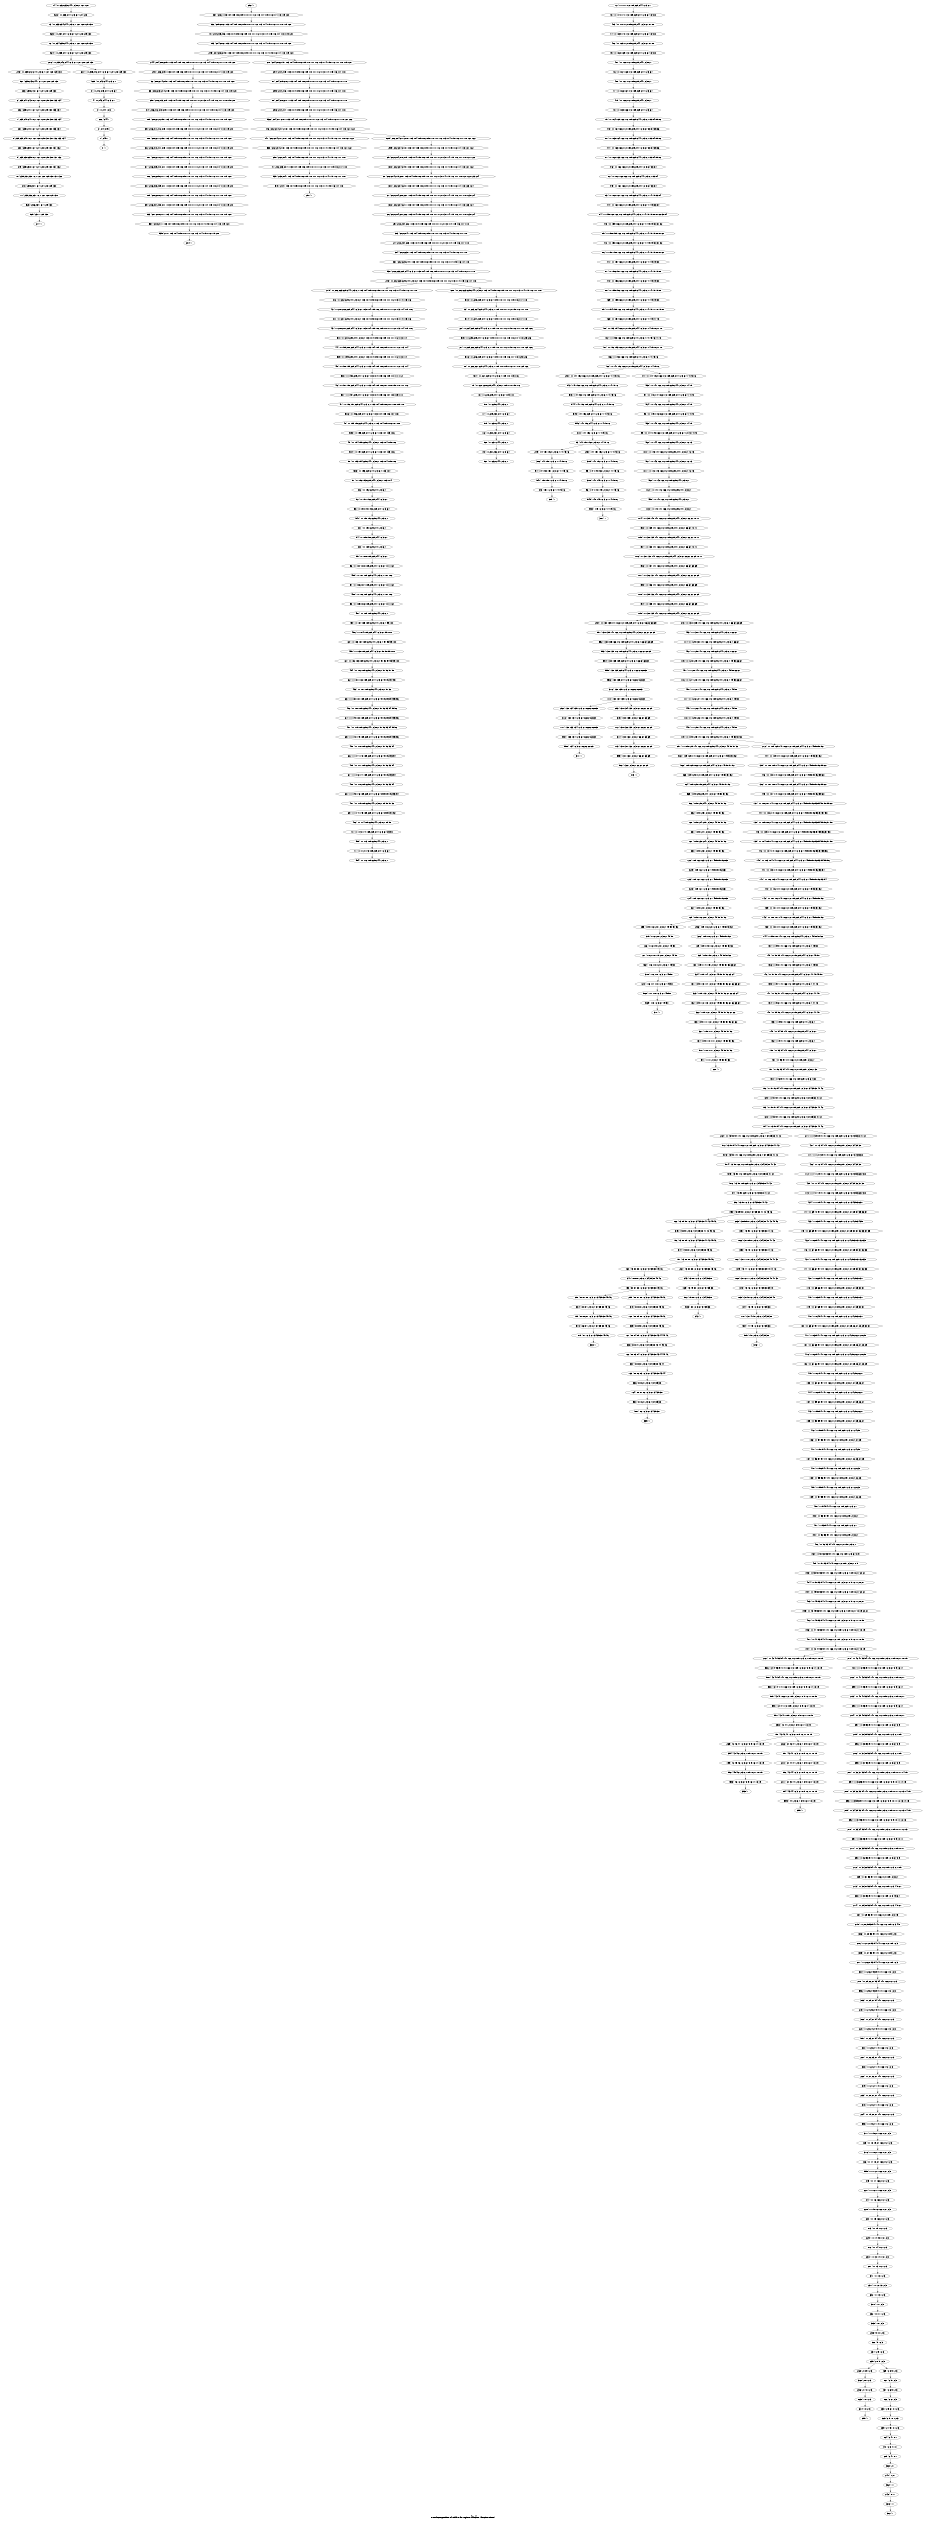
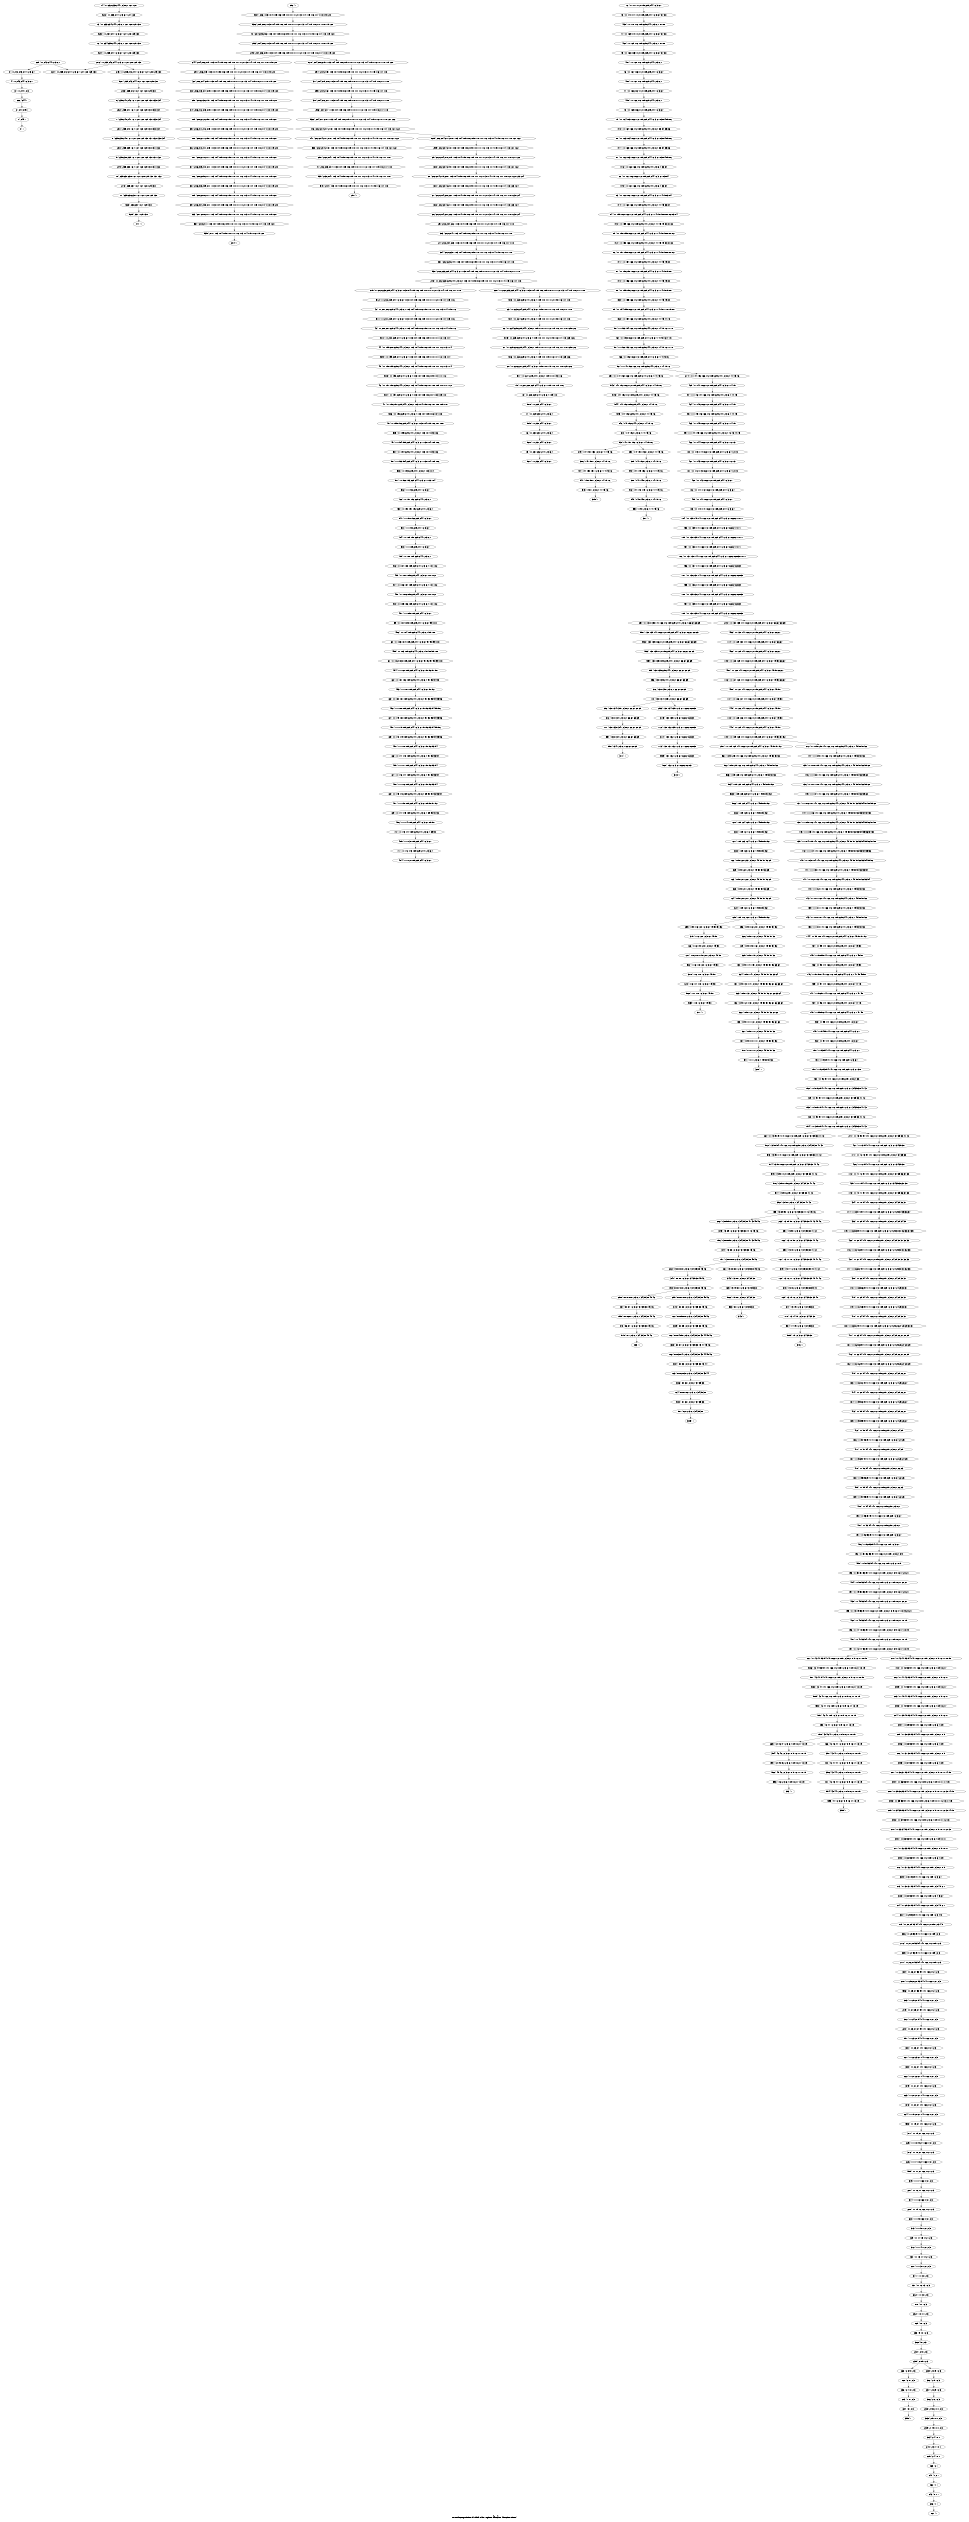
(104, 76) -> (60, 67)
